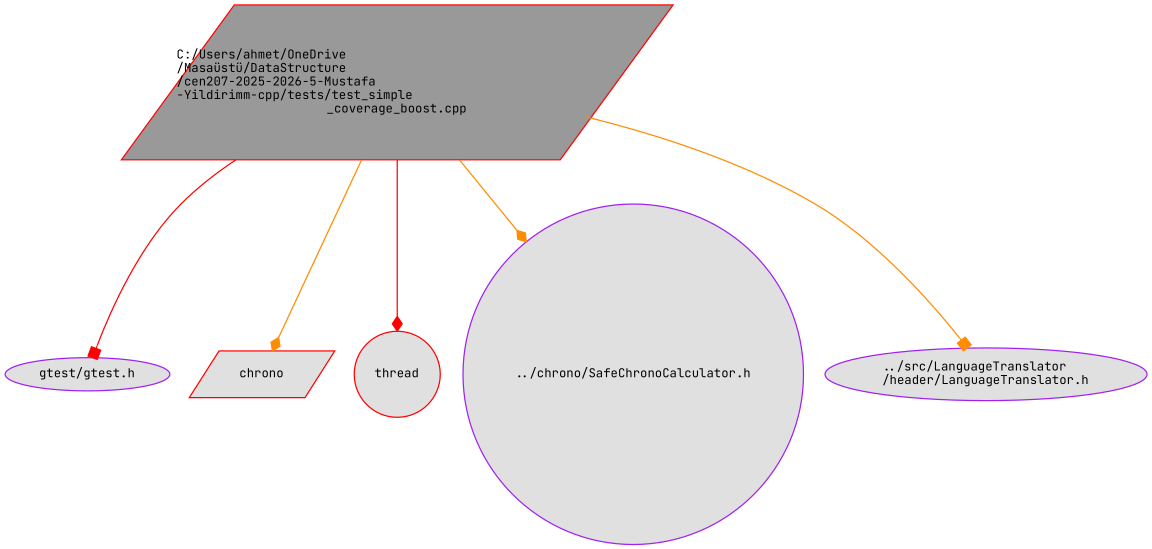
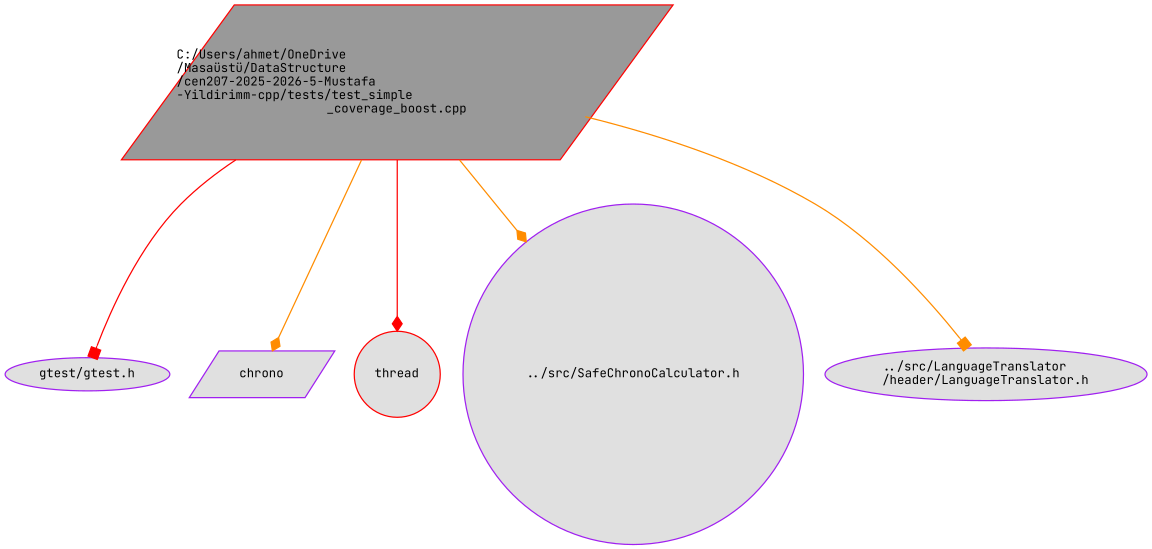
(262, 374) -> (262, 374)
(633, 374) -> (633, 374)
